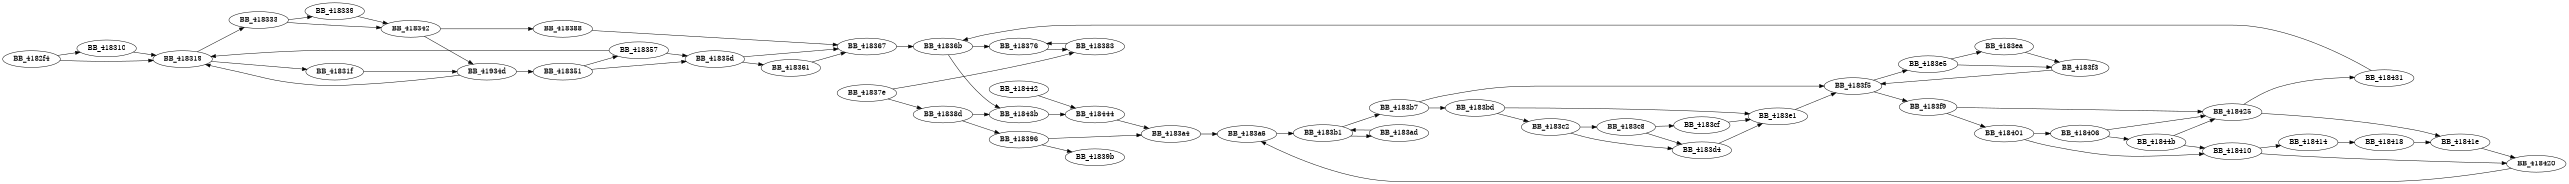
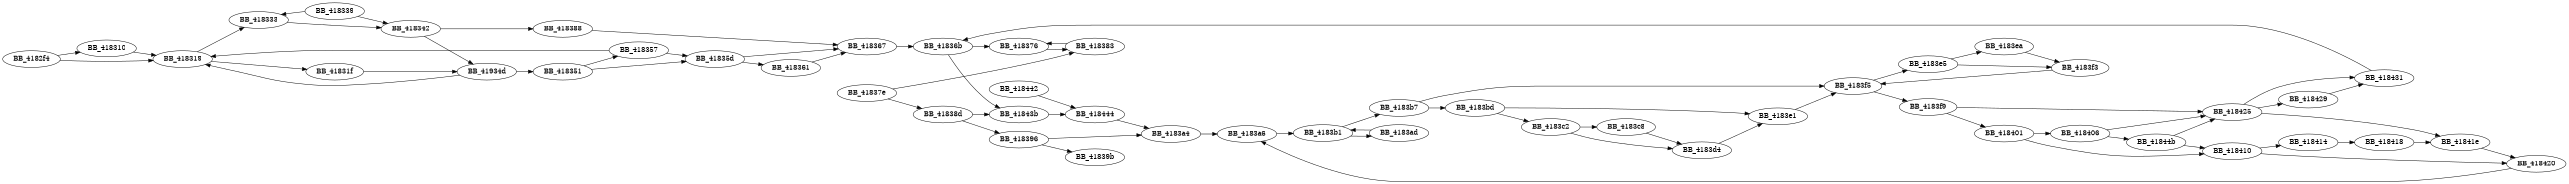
(298, 19) -> (295, 13)
none -> (2308, 100)
(1702, 125) -> none
